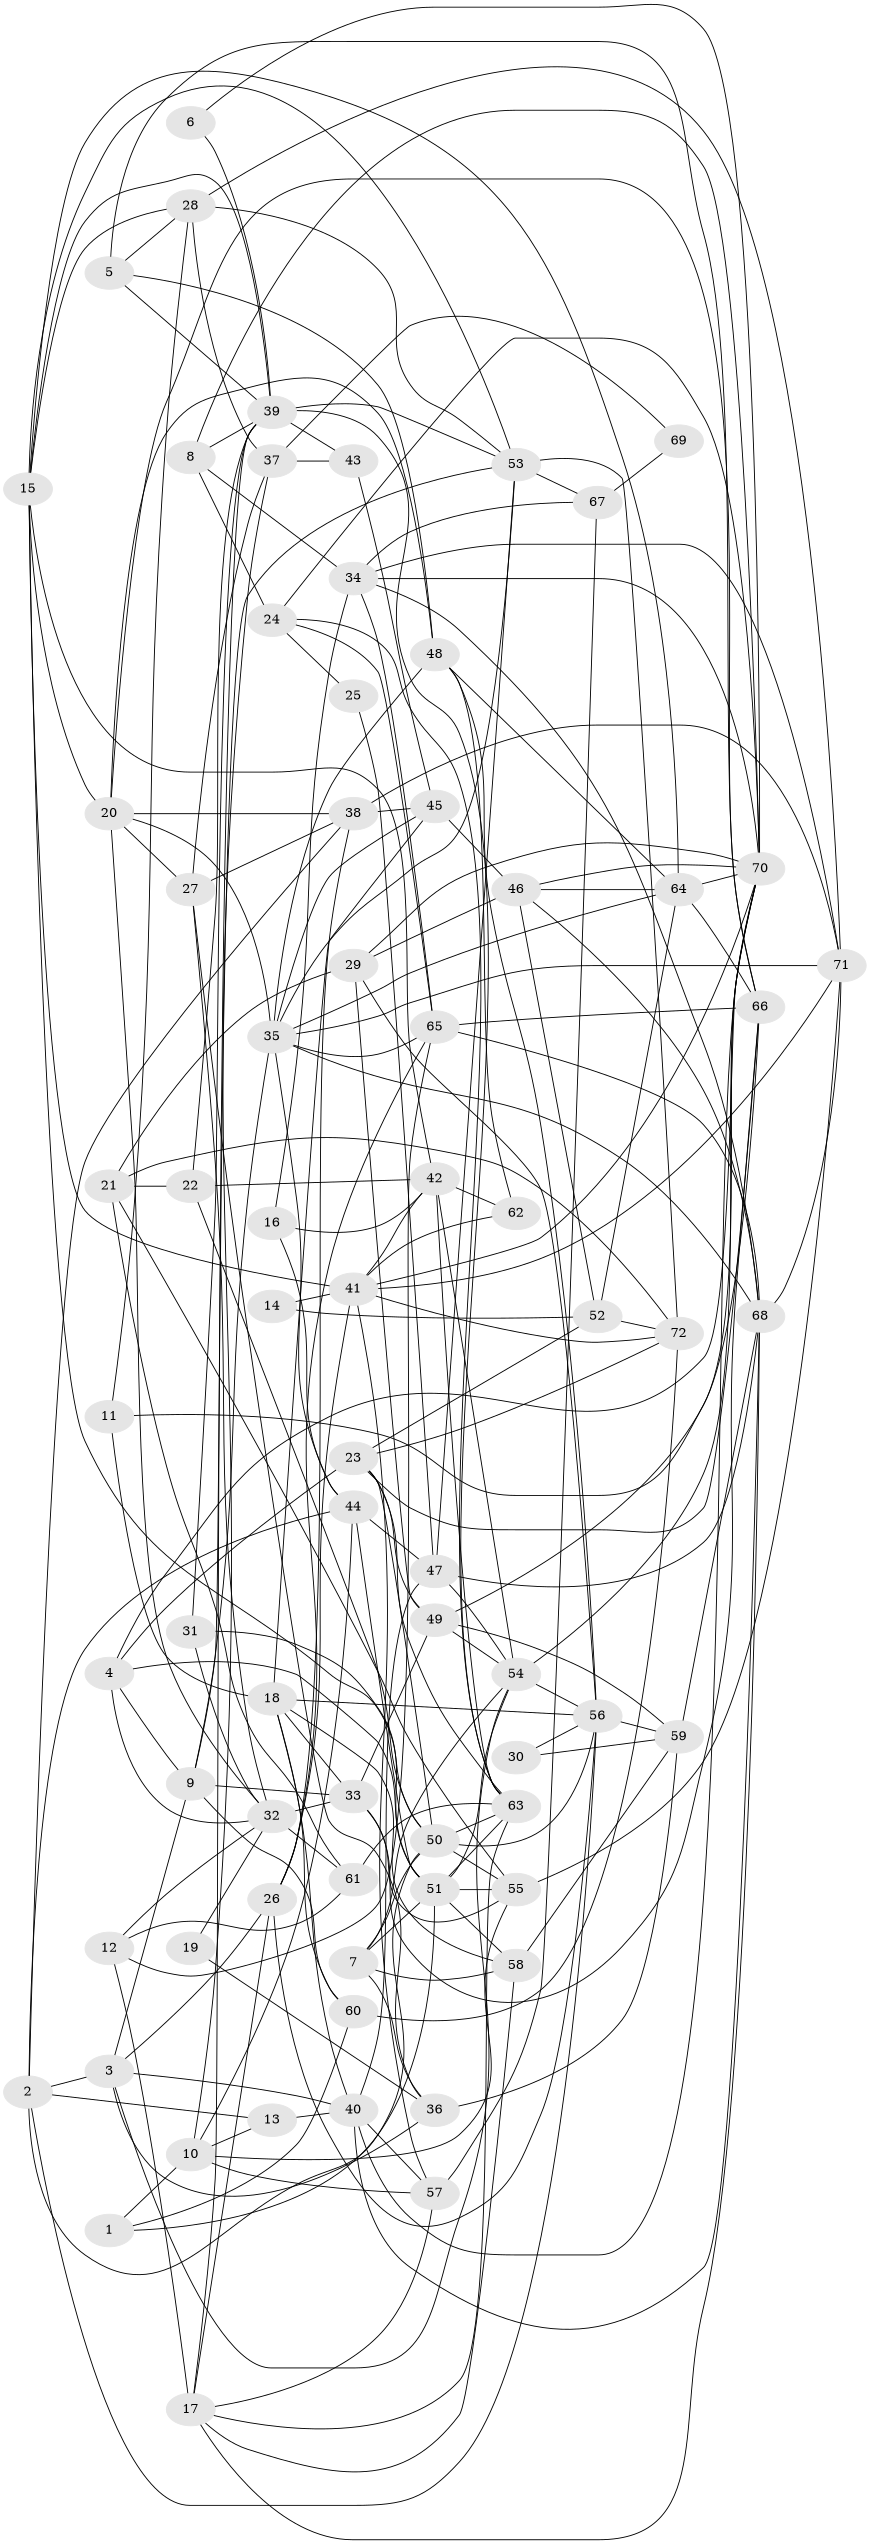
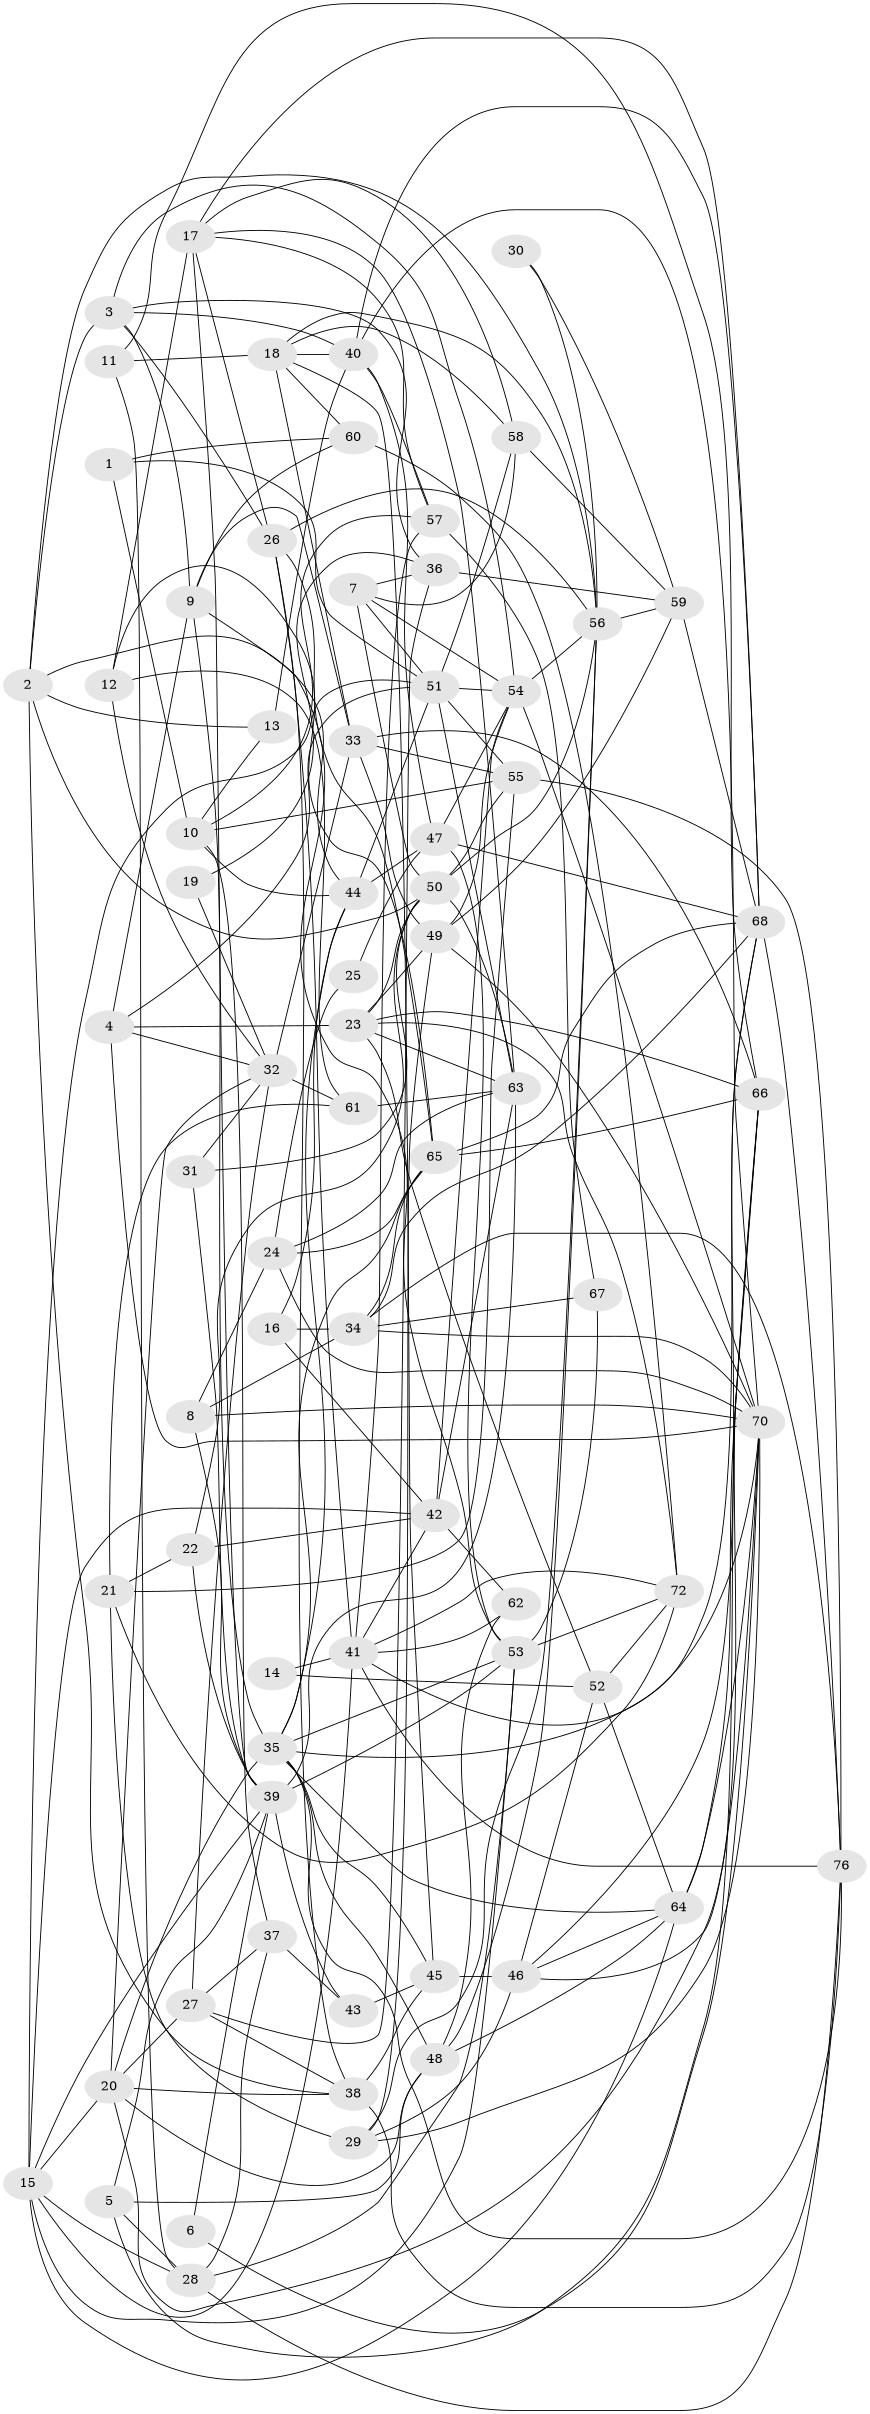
(679, 441) -> none
(842, 966) -> (842, 1866)
